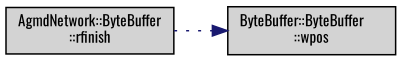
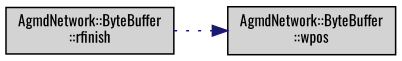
(312, 31) -> (312, 31)
